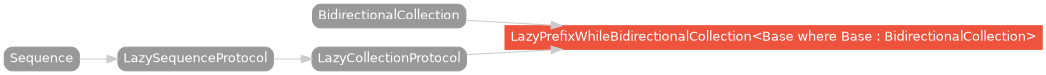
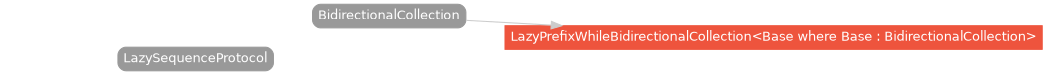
(42, 59) -> none
(389, 59) -> none
